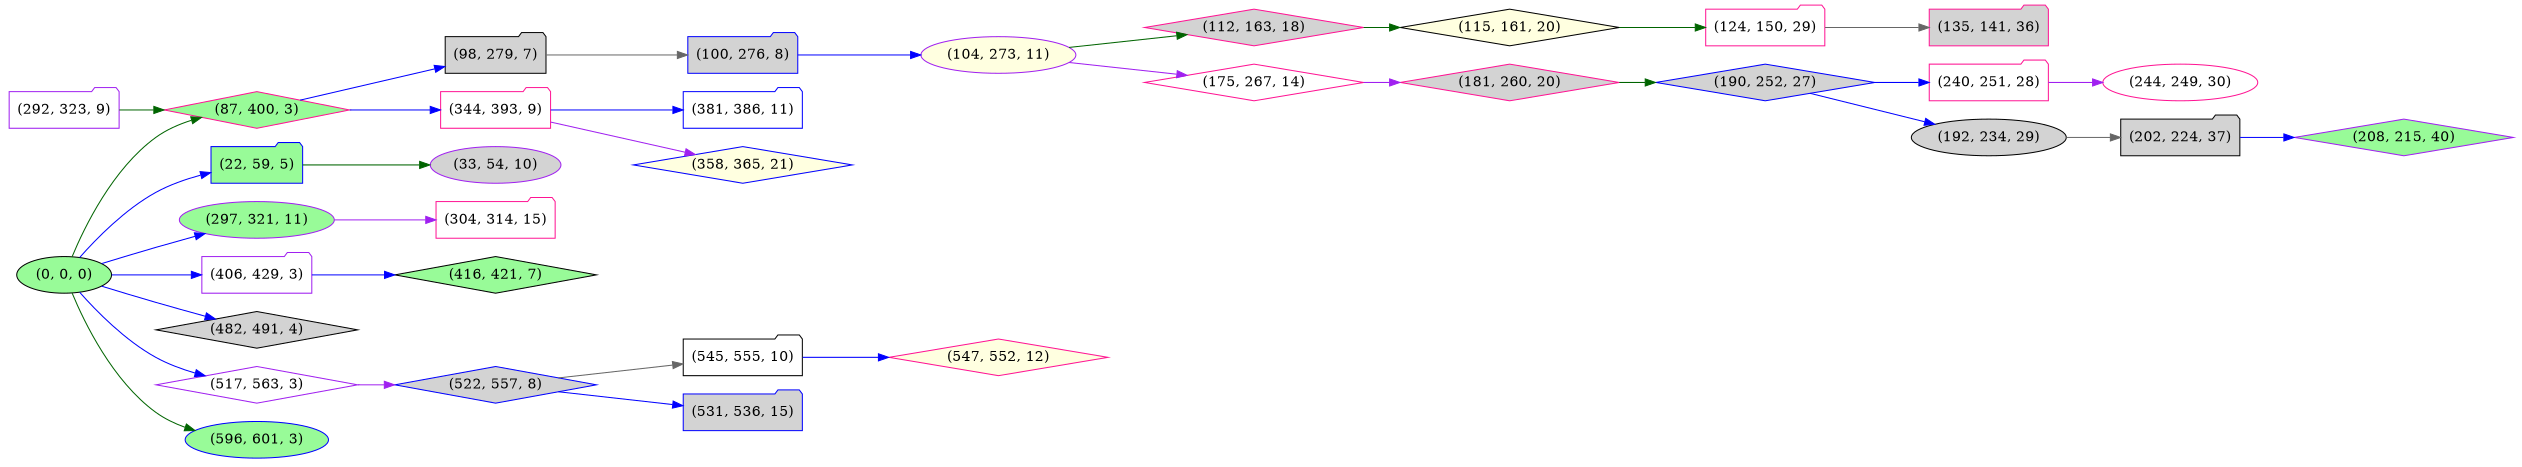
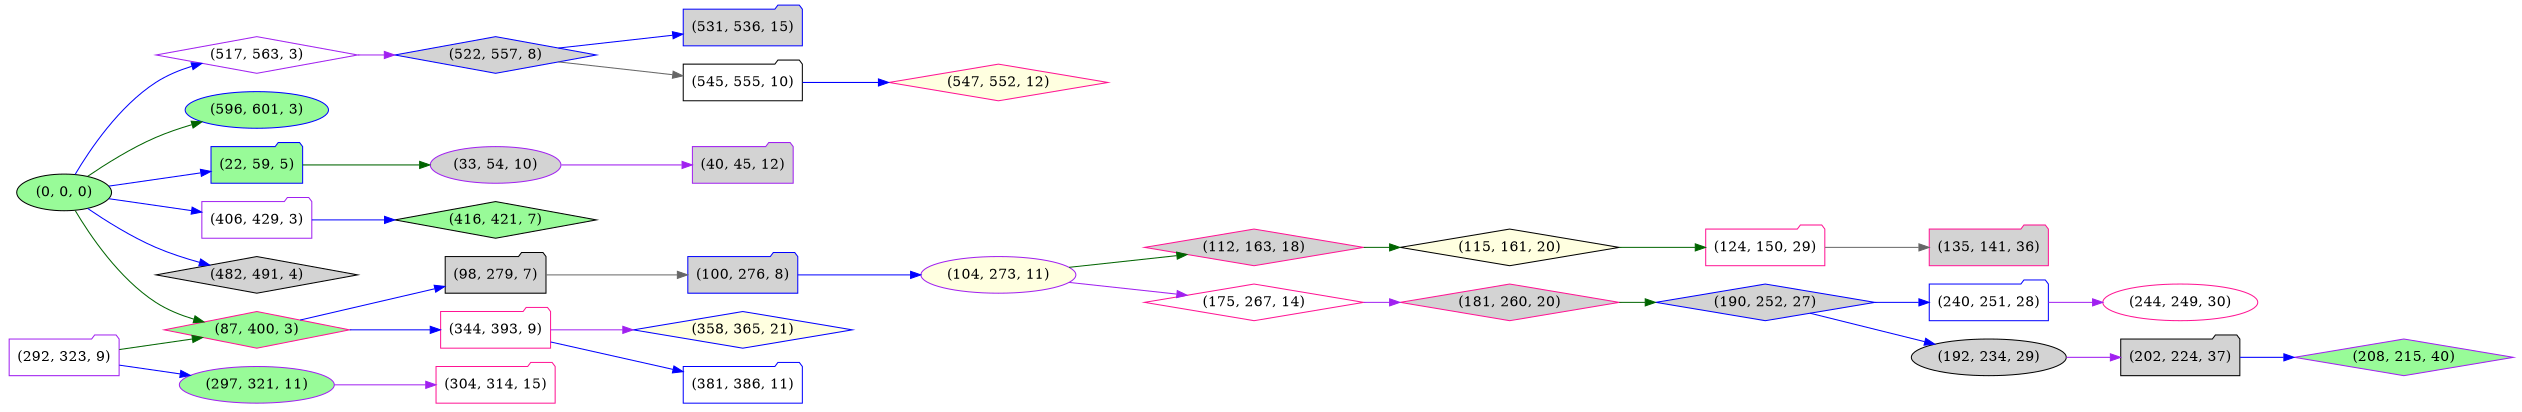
(1989, 82) -> (1989, 302)
(2088, 137) -> (2088, 357)
none -> (743, 165)
(148, 250) -> (150, 370)
